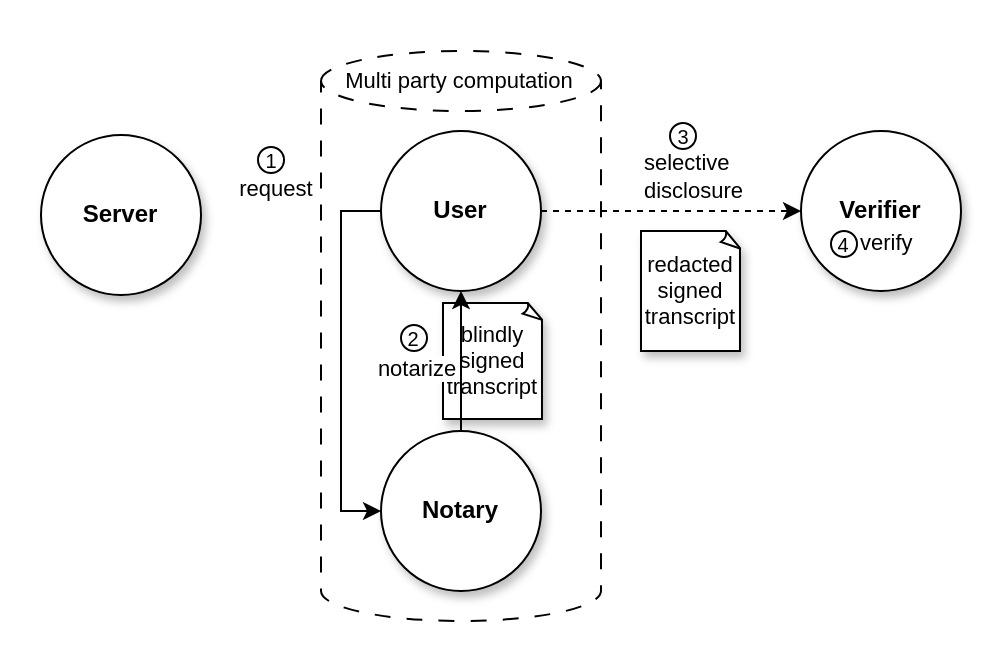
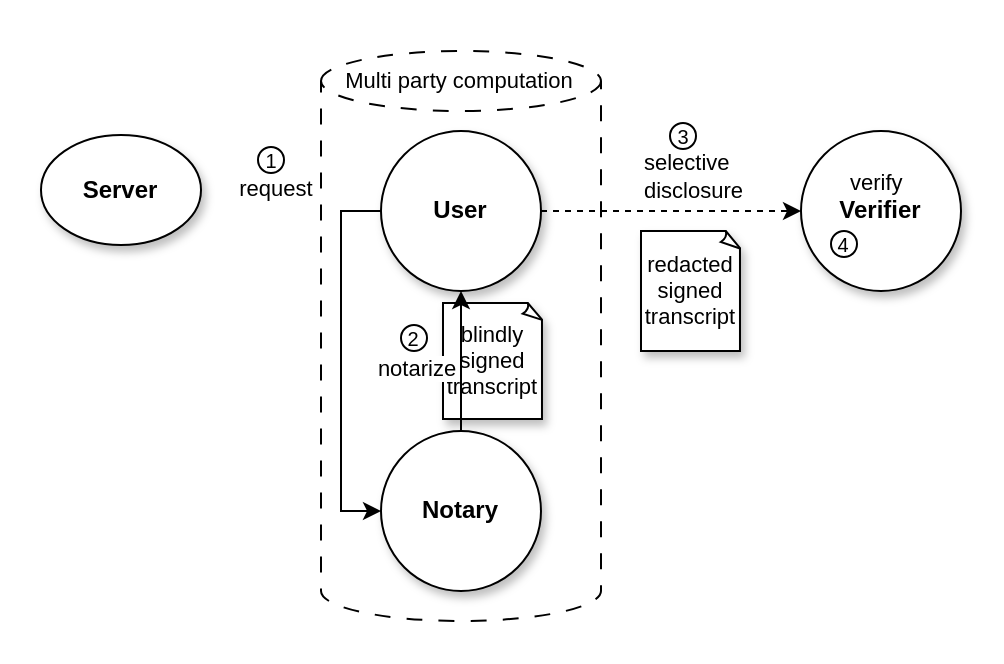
(121, 215) -> (121, 190)
(897, 235) -> (887, 175)
